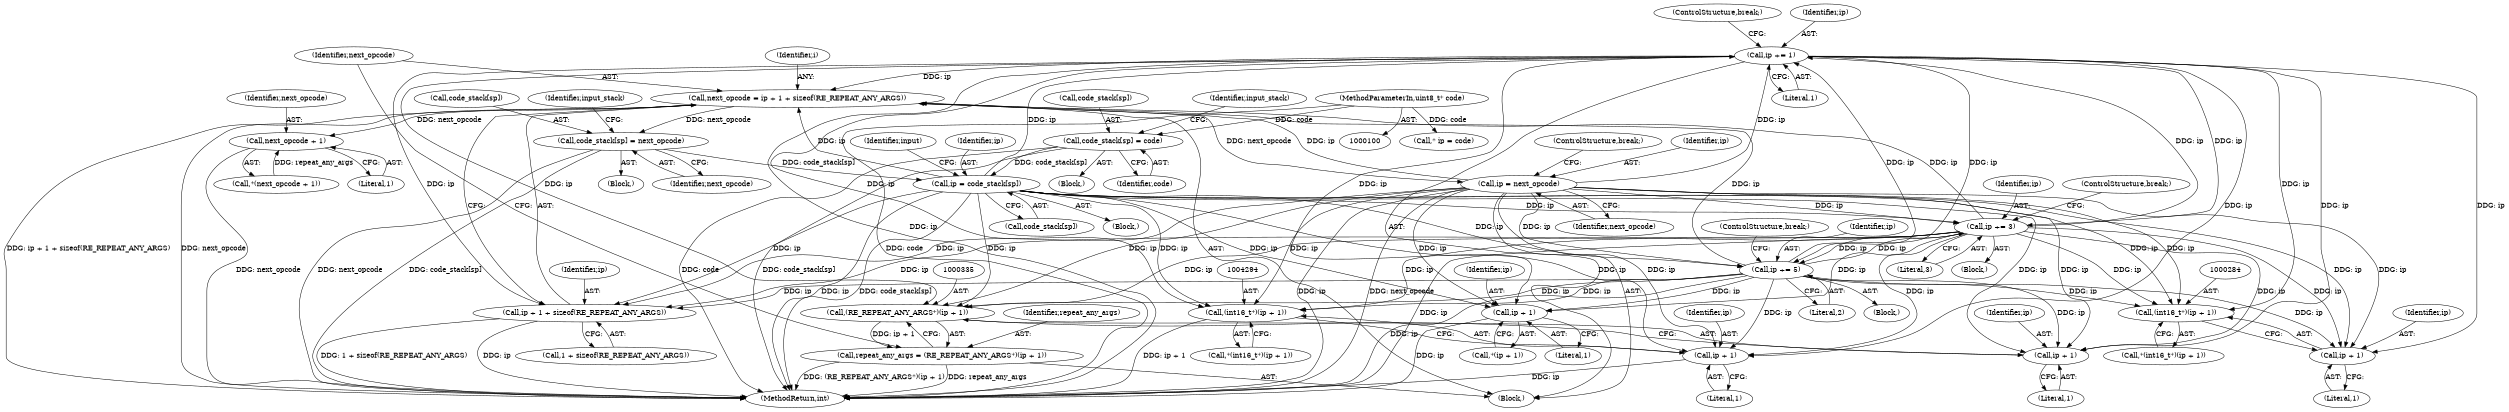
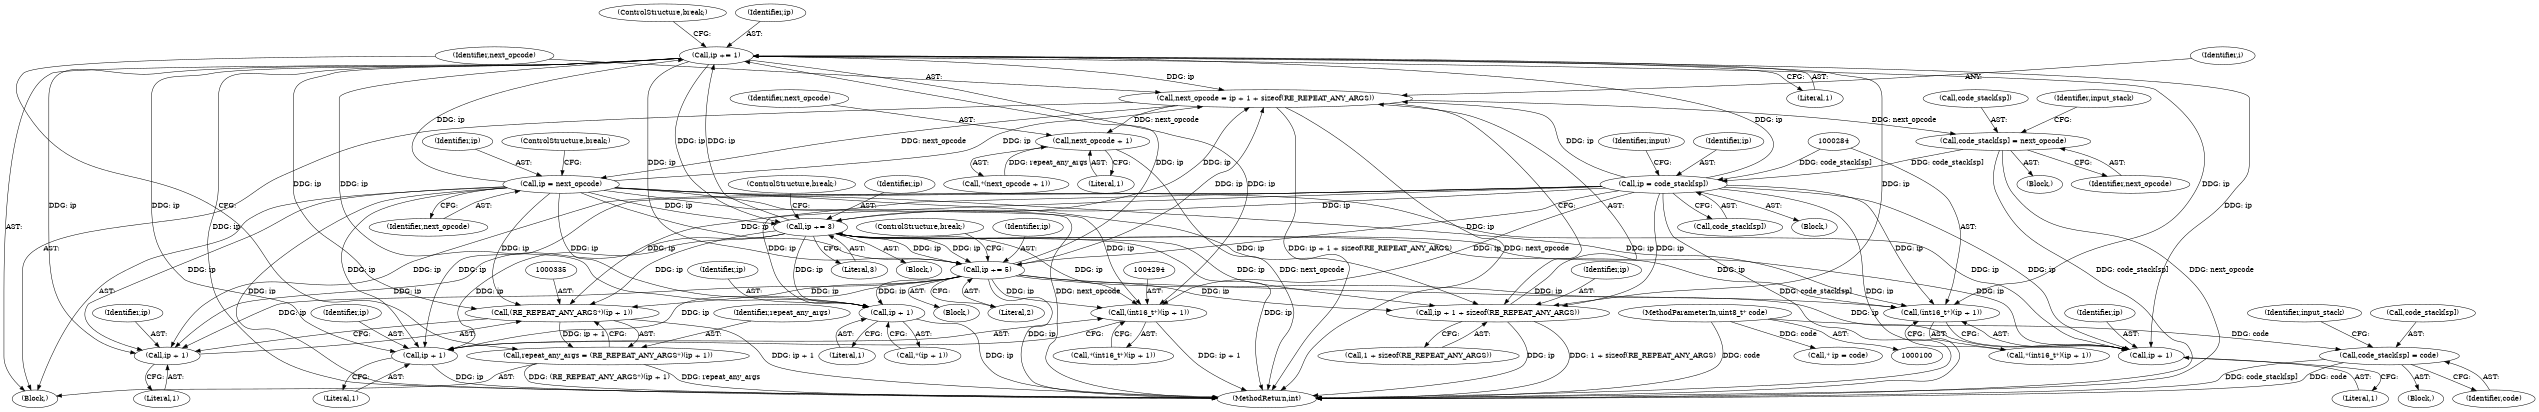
(1010, 162) -> (1773, 170)
none -> (915, 383)
